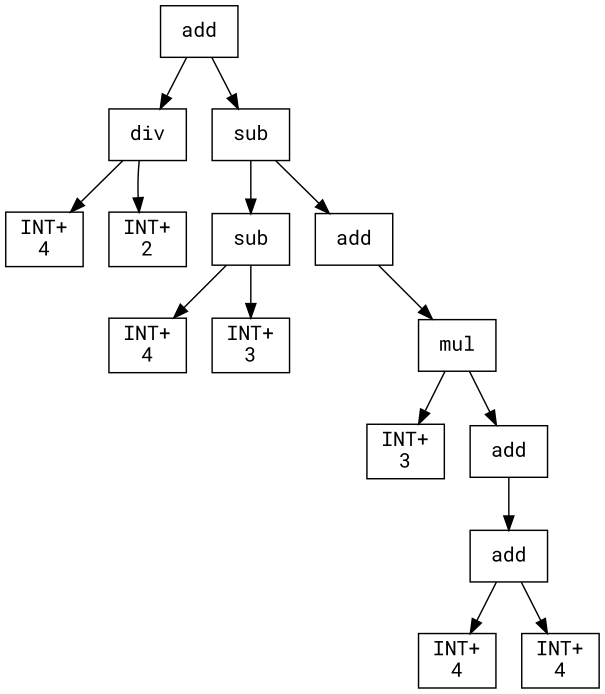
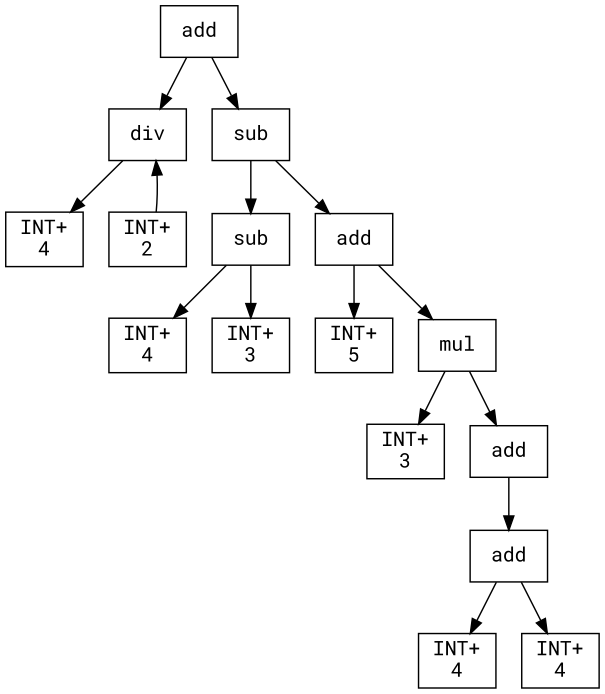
(138, 179) -> (157, 194)
none -> (354, 345)
